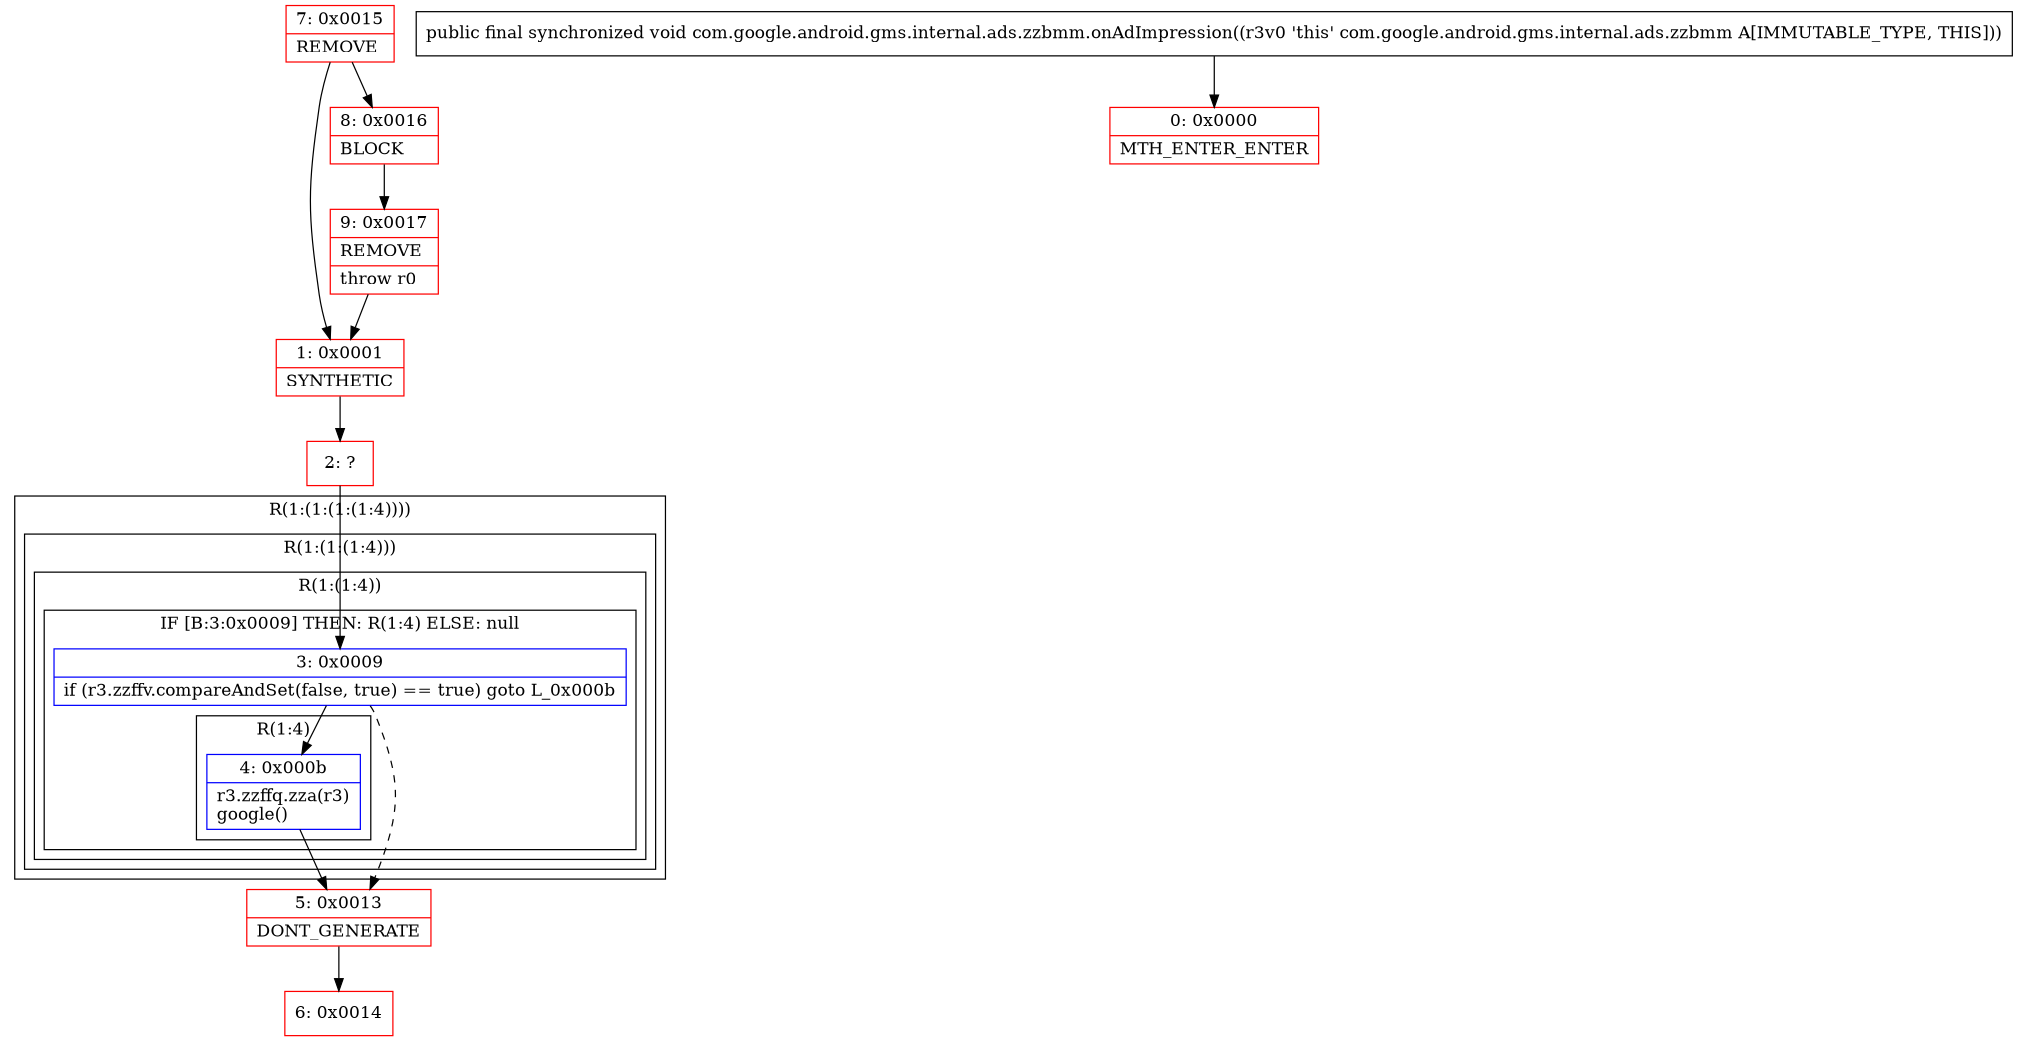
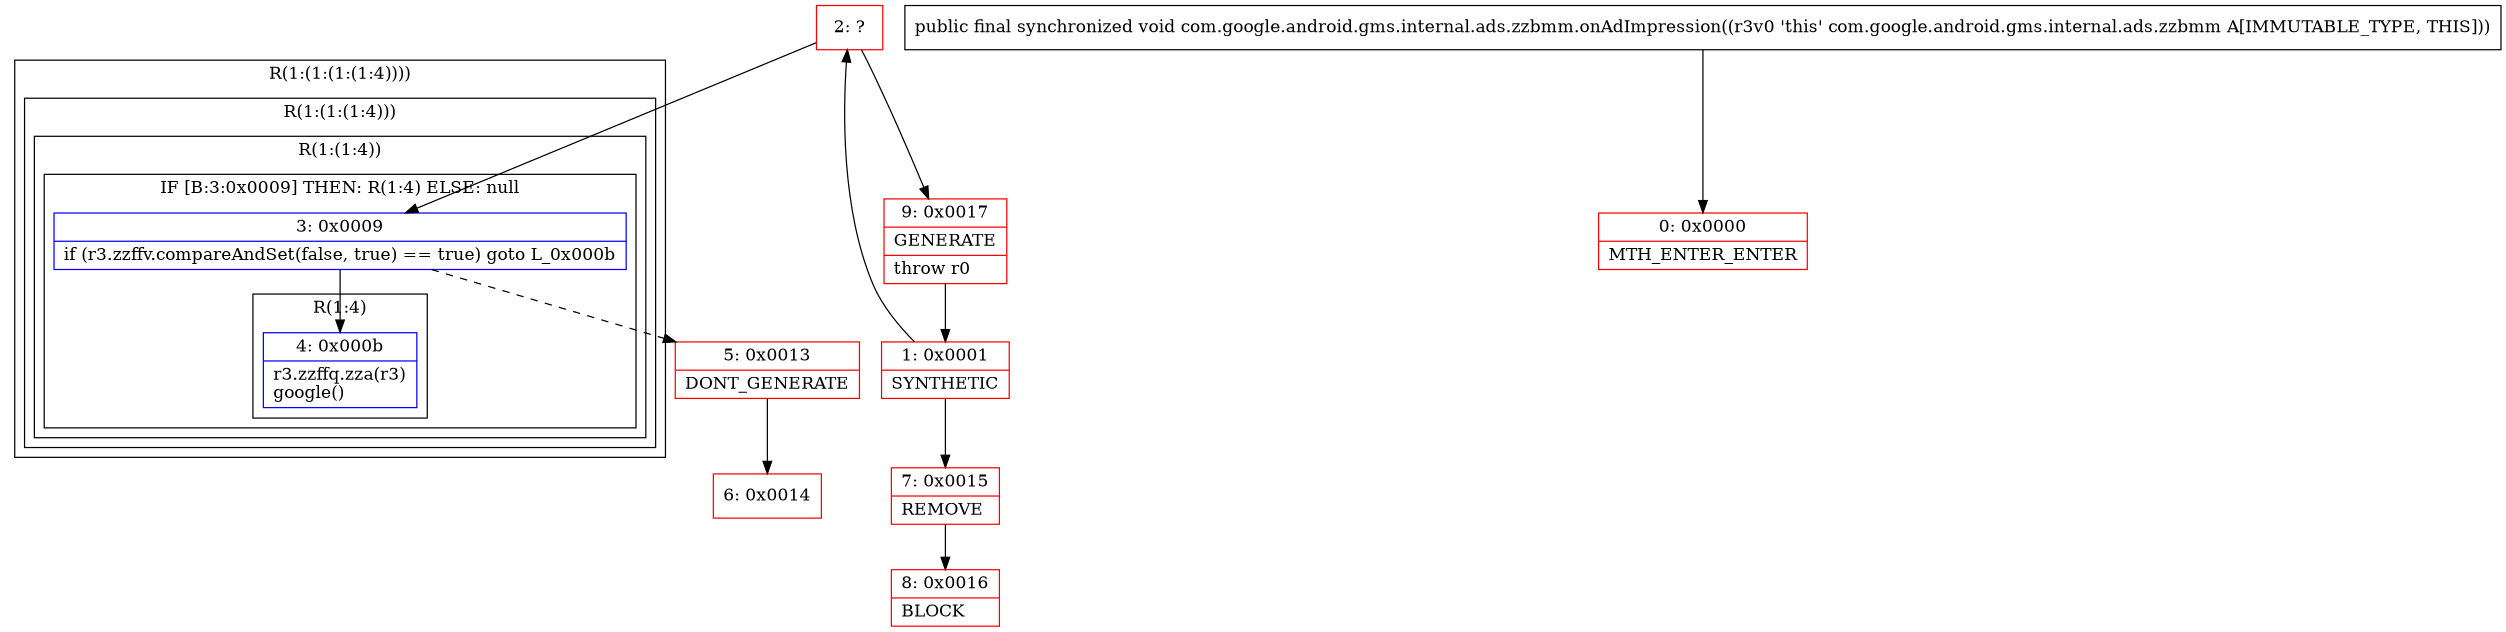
(384, 180) -> (894, 118)
(311, 195) -> (945, 427)
(381, 251) -> (945, 241)
(311, 854) -> none
